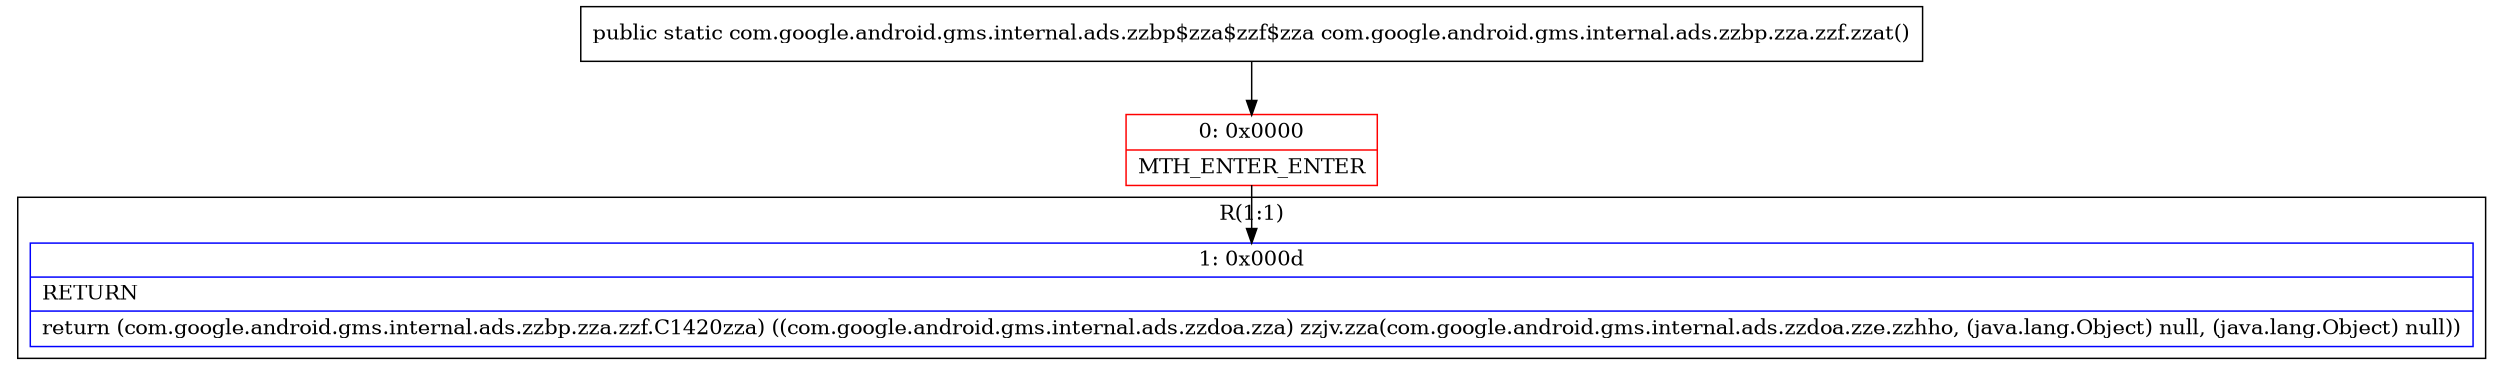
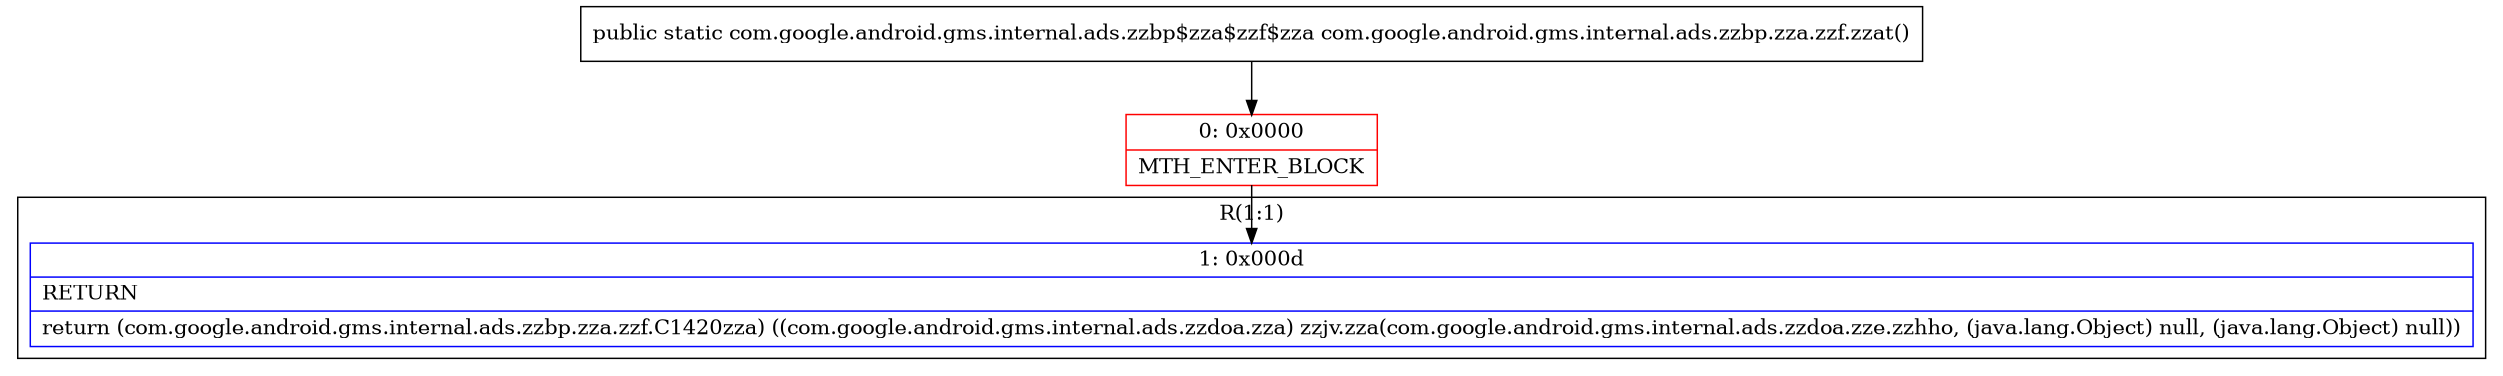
(1252, 167) -> (1252, 167)
